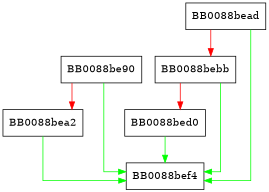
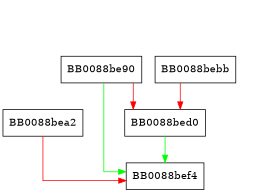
(226, 16) -> none
(72, 92) -> (133, 92)
(221, 132) -> none
(59, 181) -> (59, 181)
